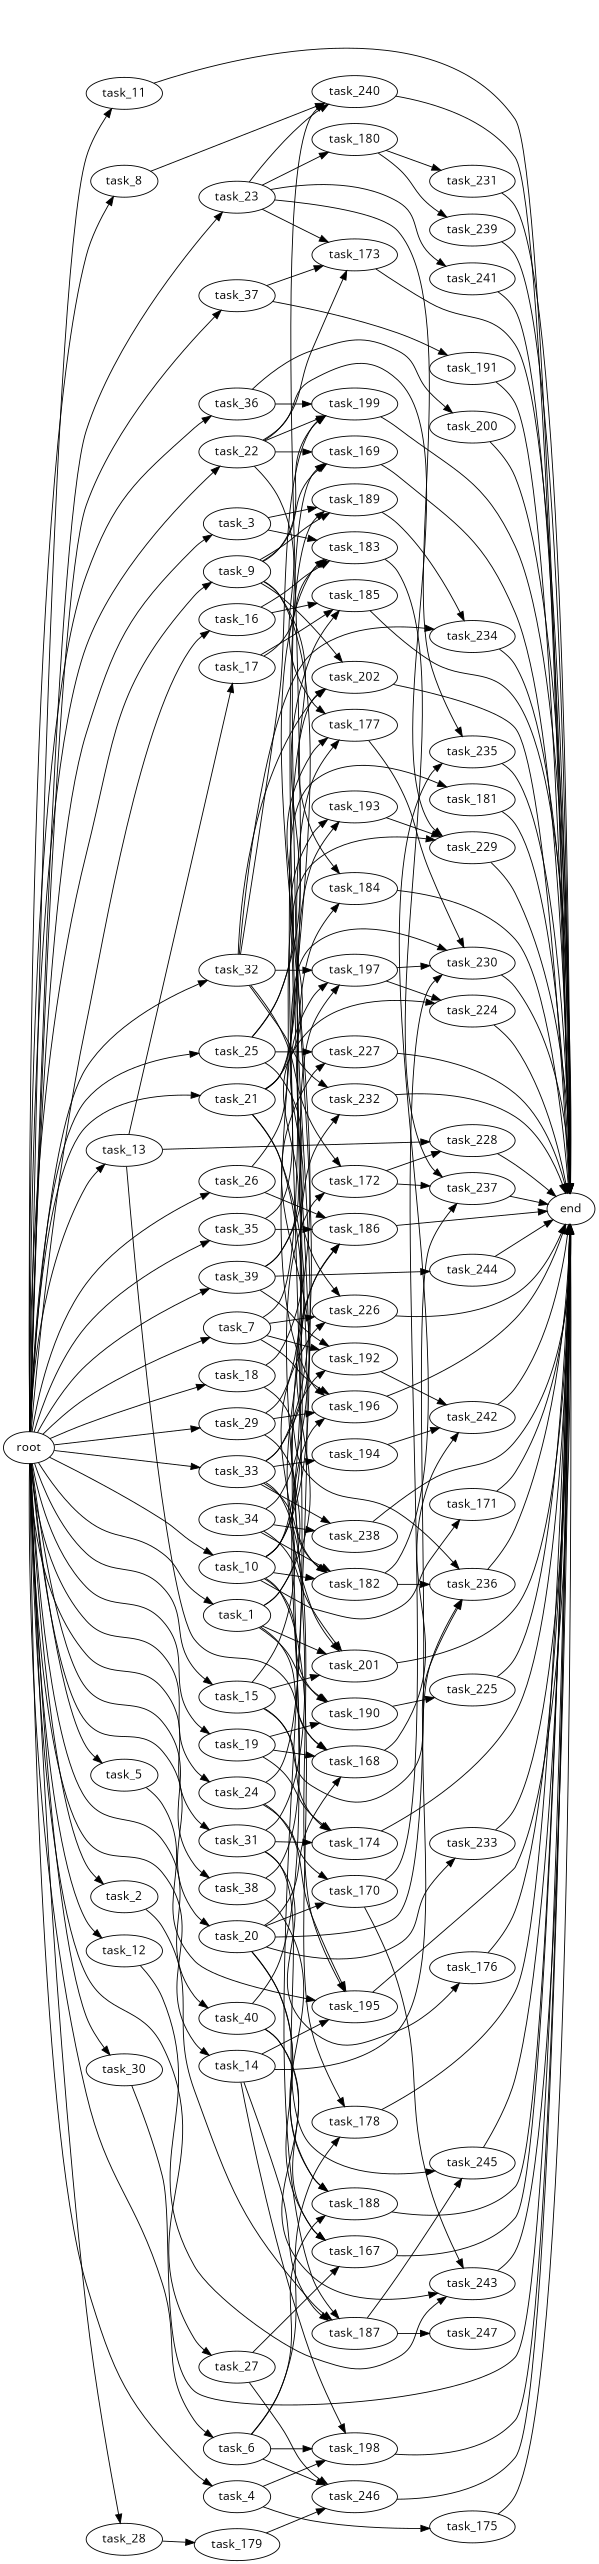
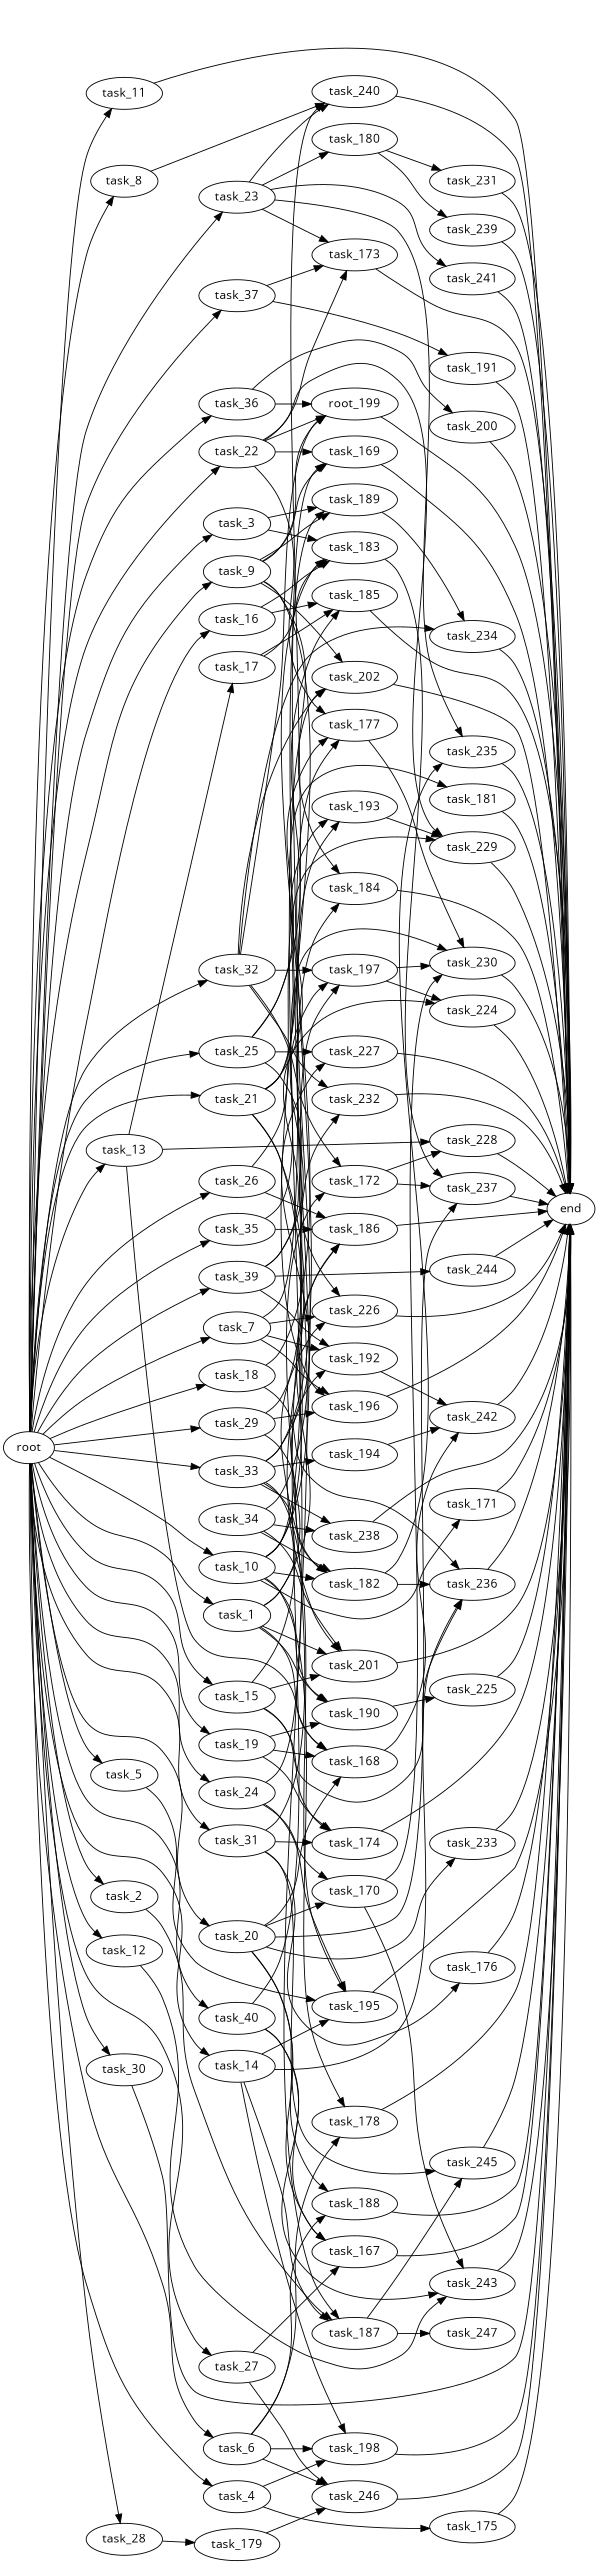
(355, 404) -> (355, 404)
(237, 1889) -> none
